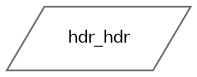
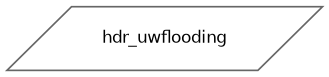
(99, 39) -> (165, 39)
